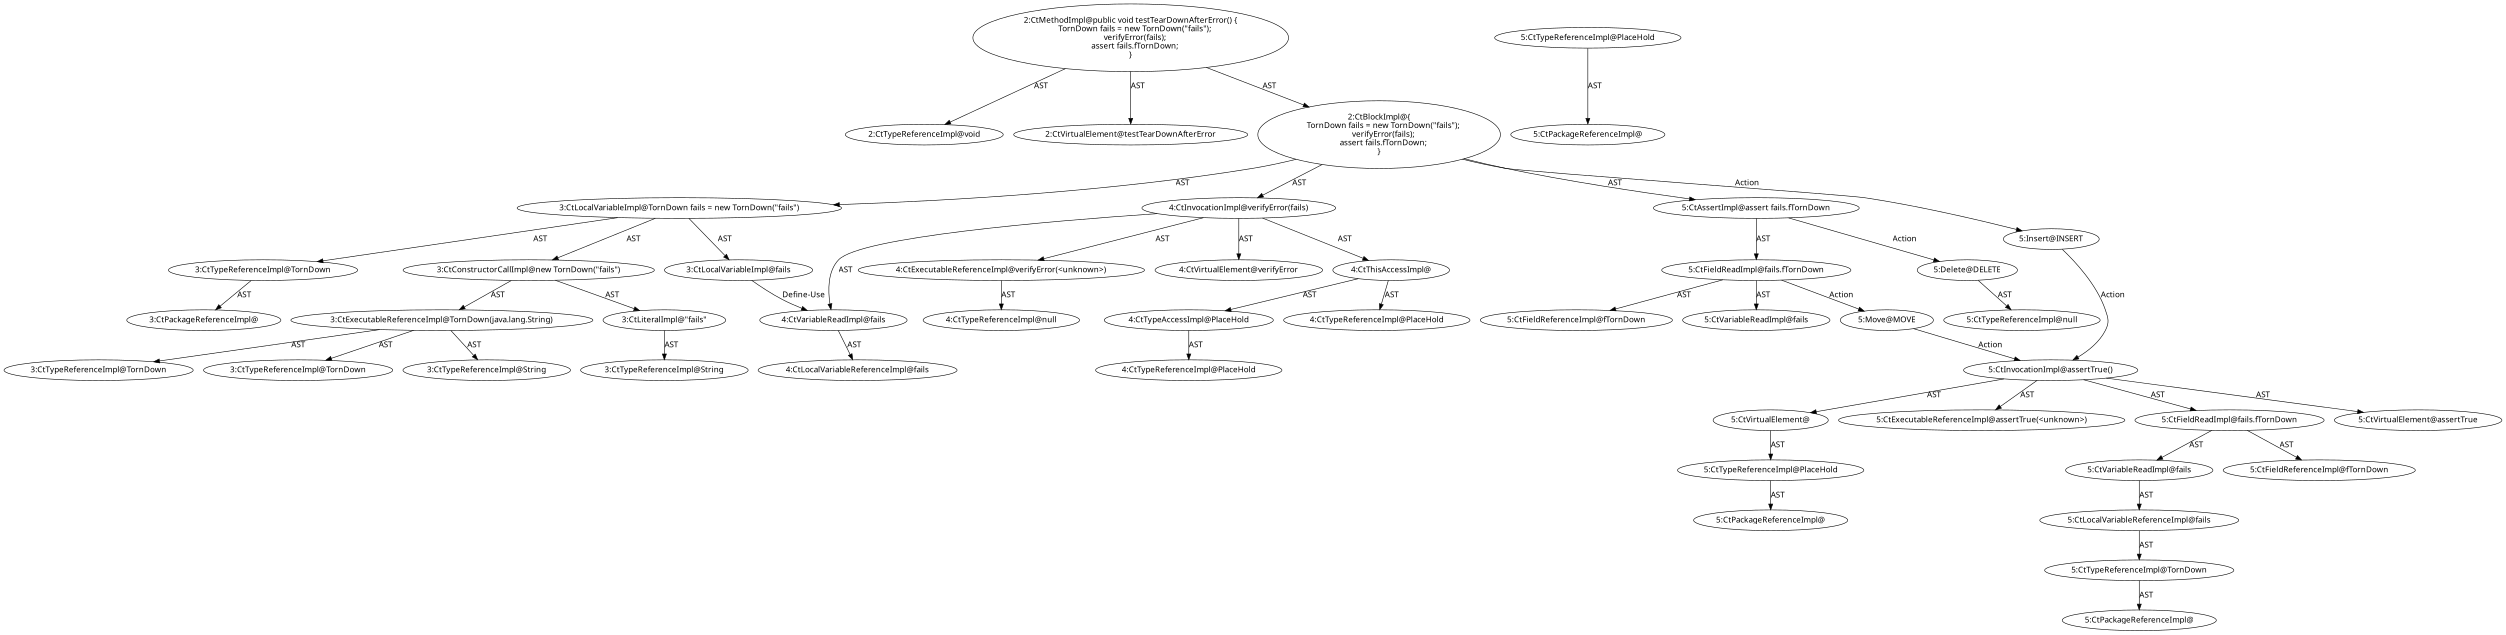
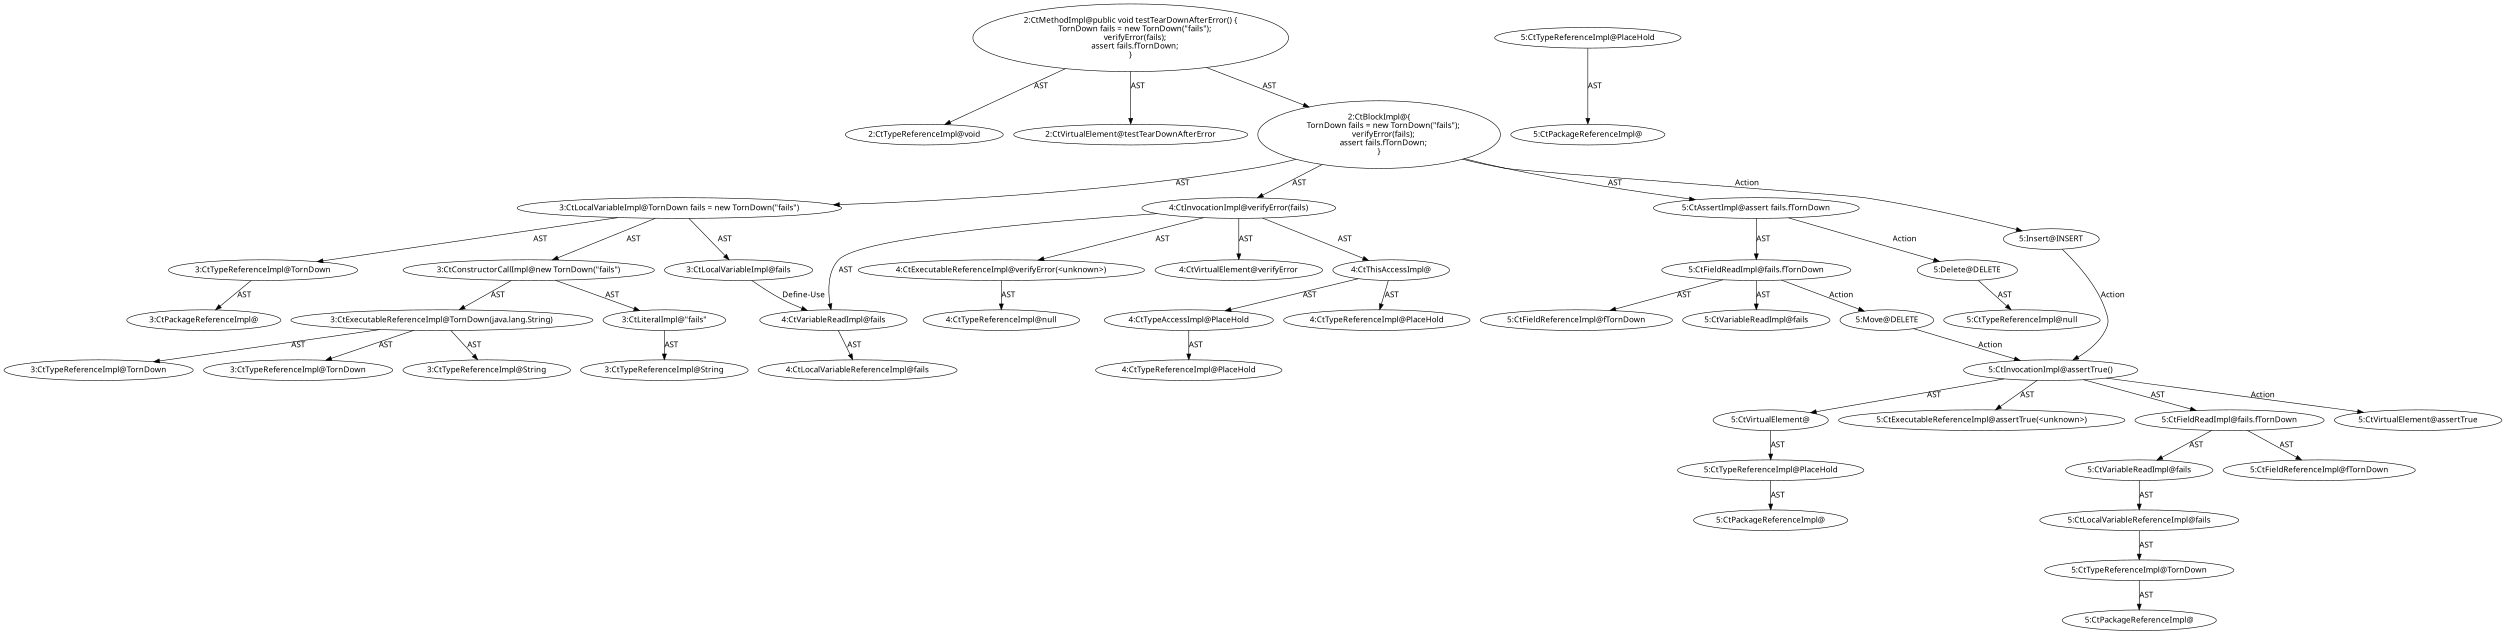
(1887, 320) -> (1887, 320)
(2263, 395) -> (2263, 395)
